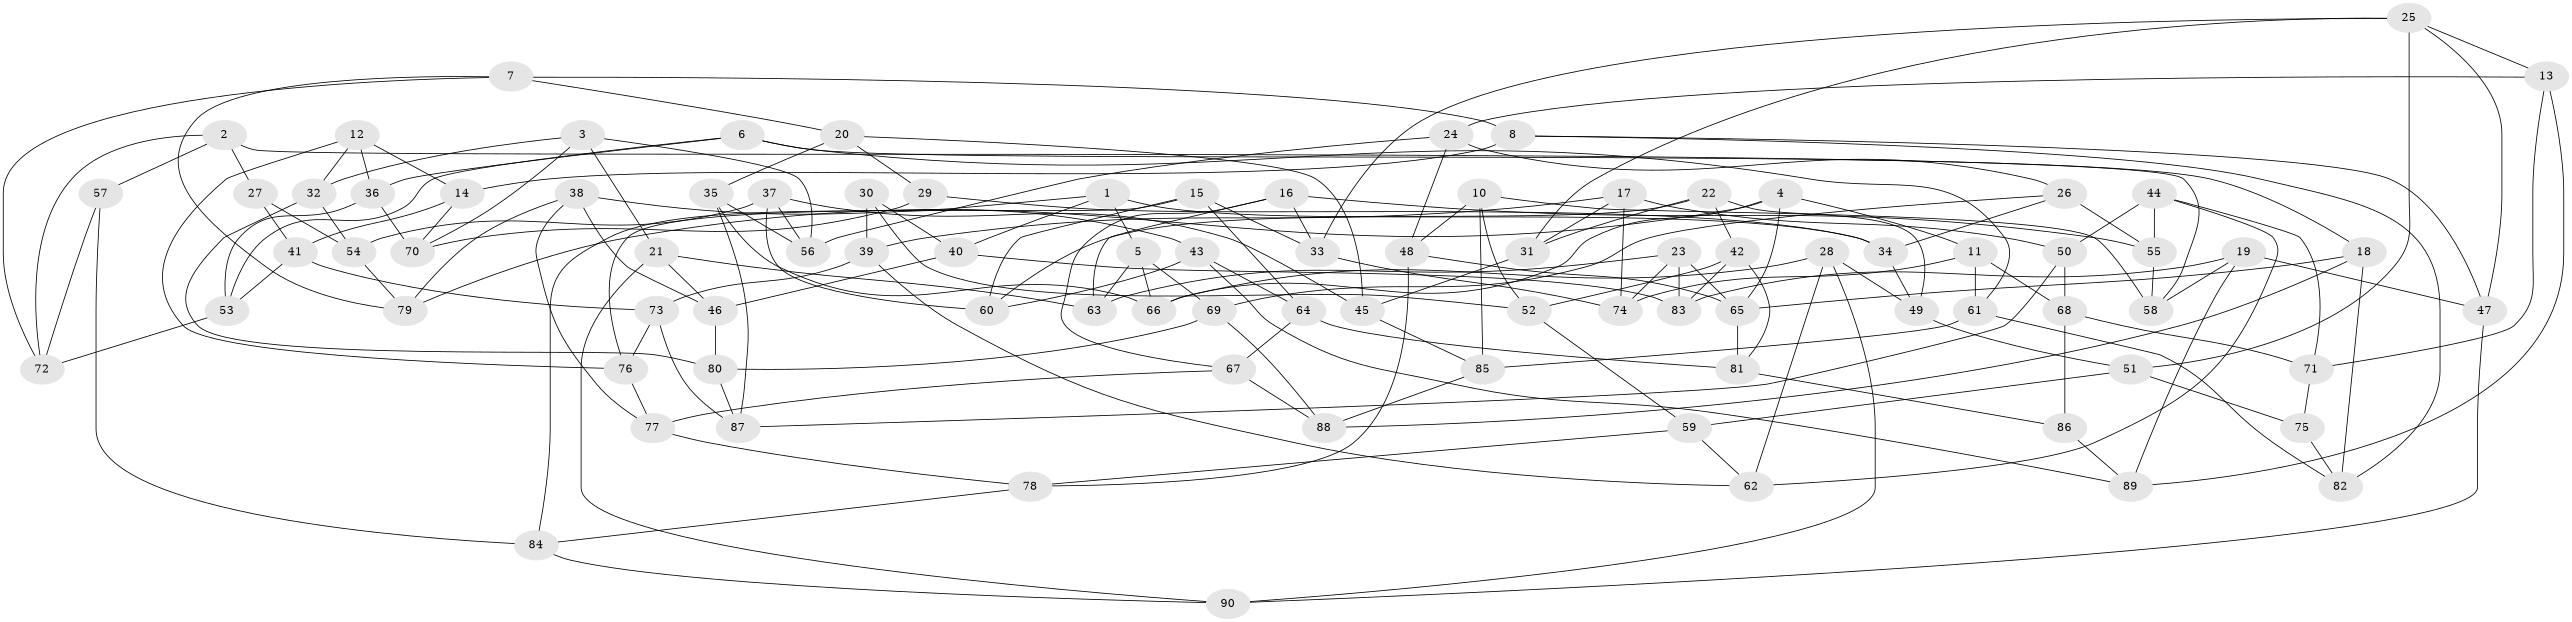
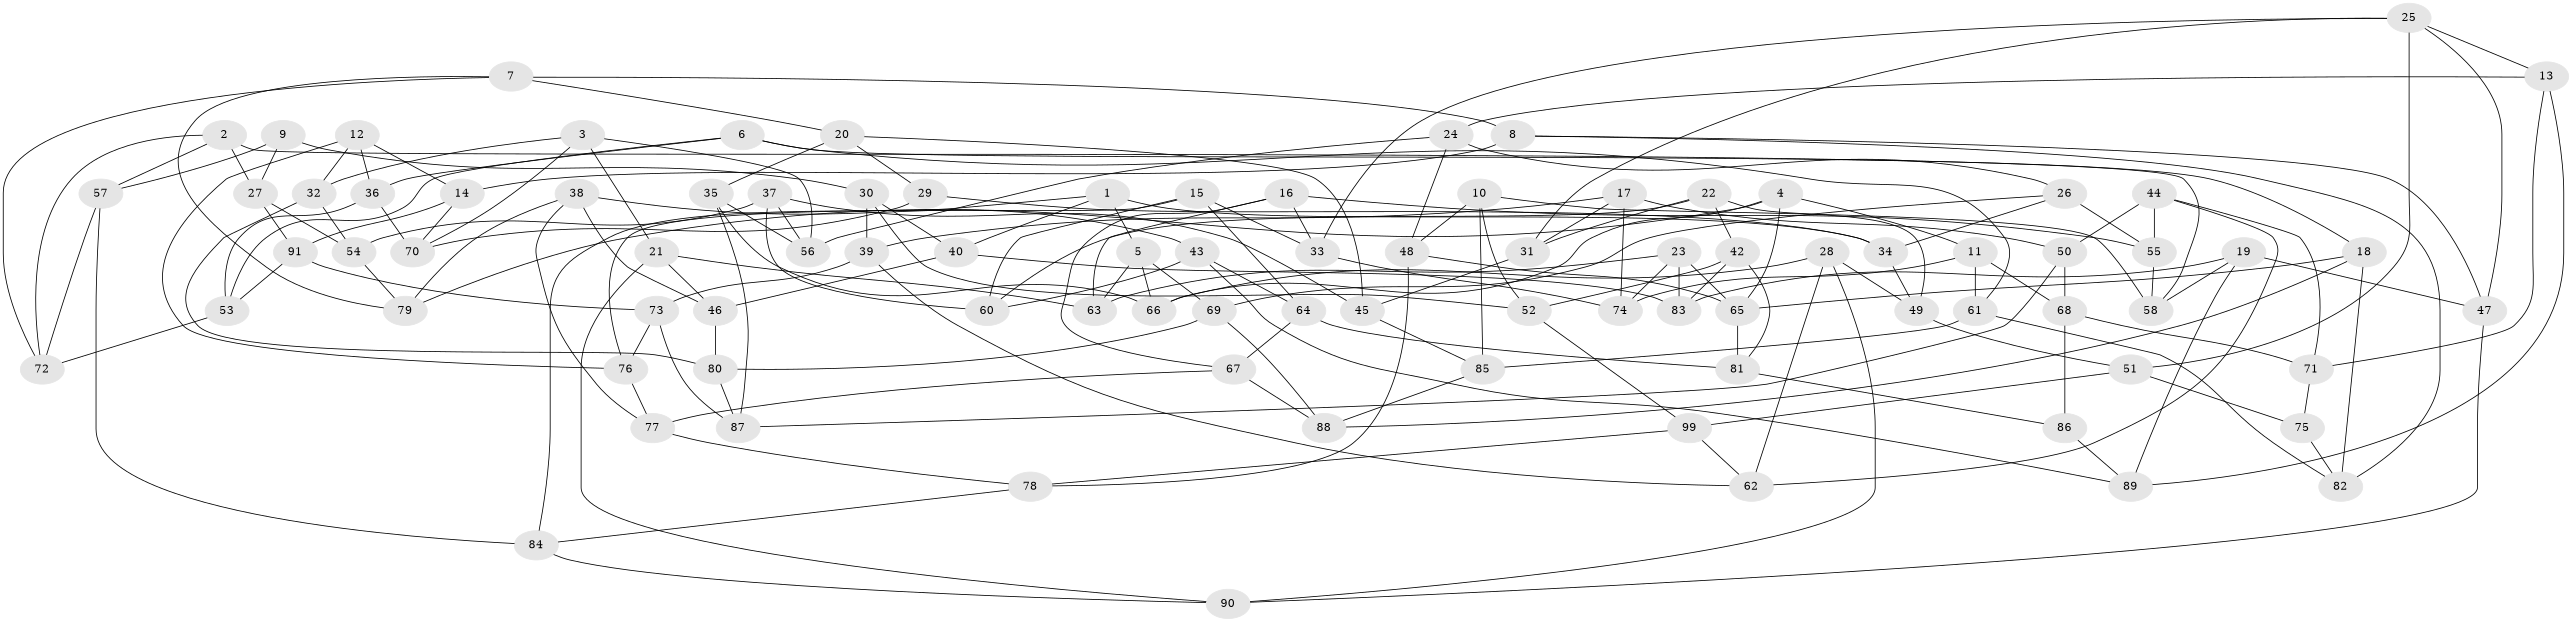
none -> (283, 135)
(295, 252) -> (295, 252)
(1690, 428) -> (1690, 428)
